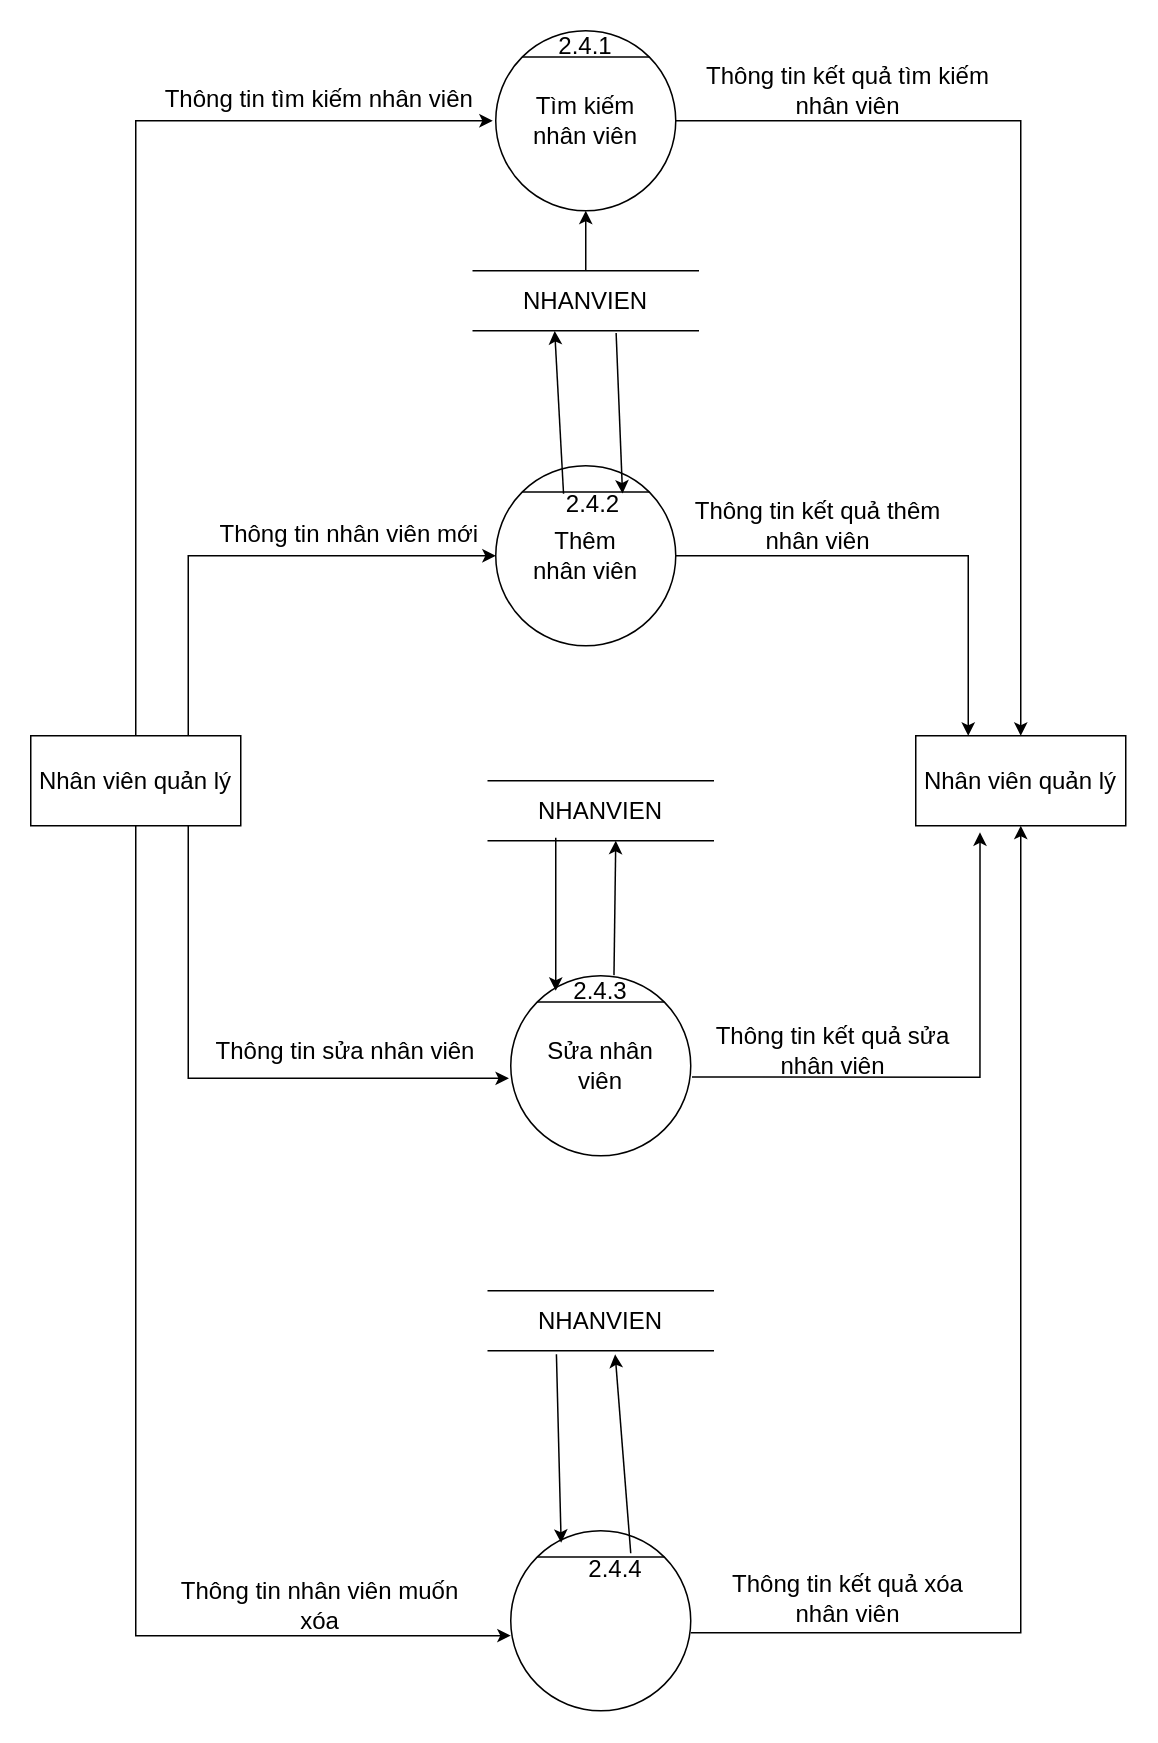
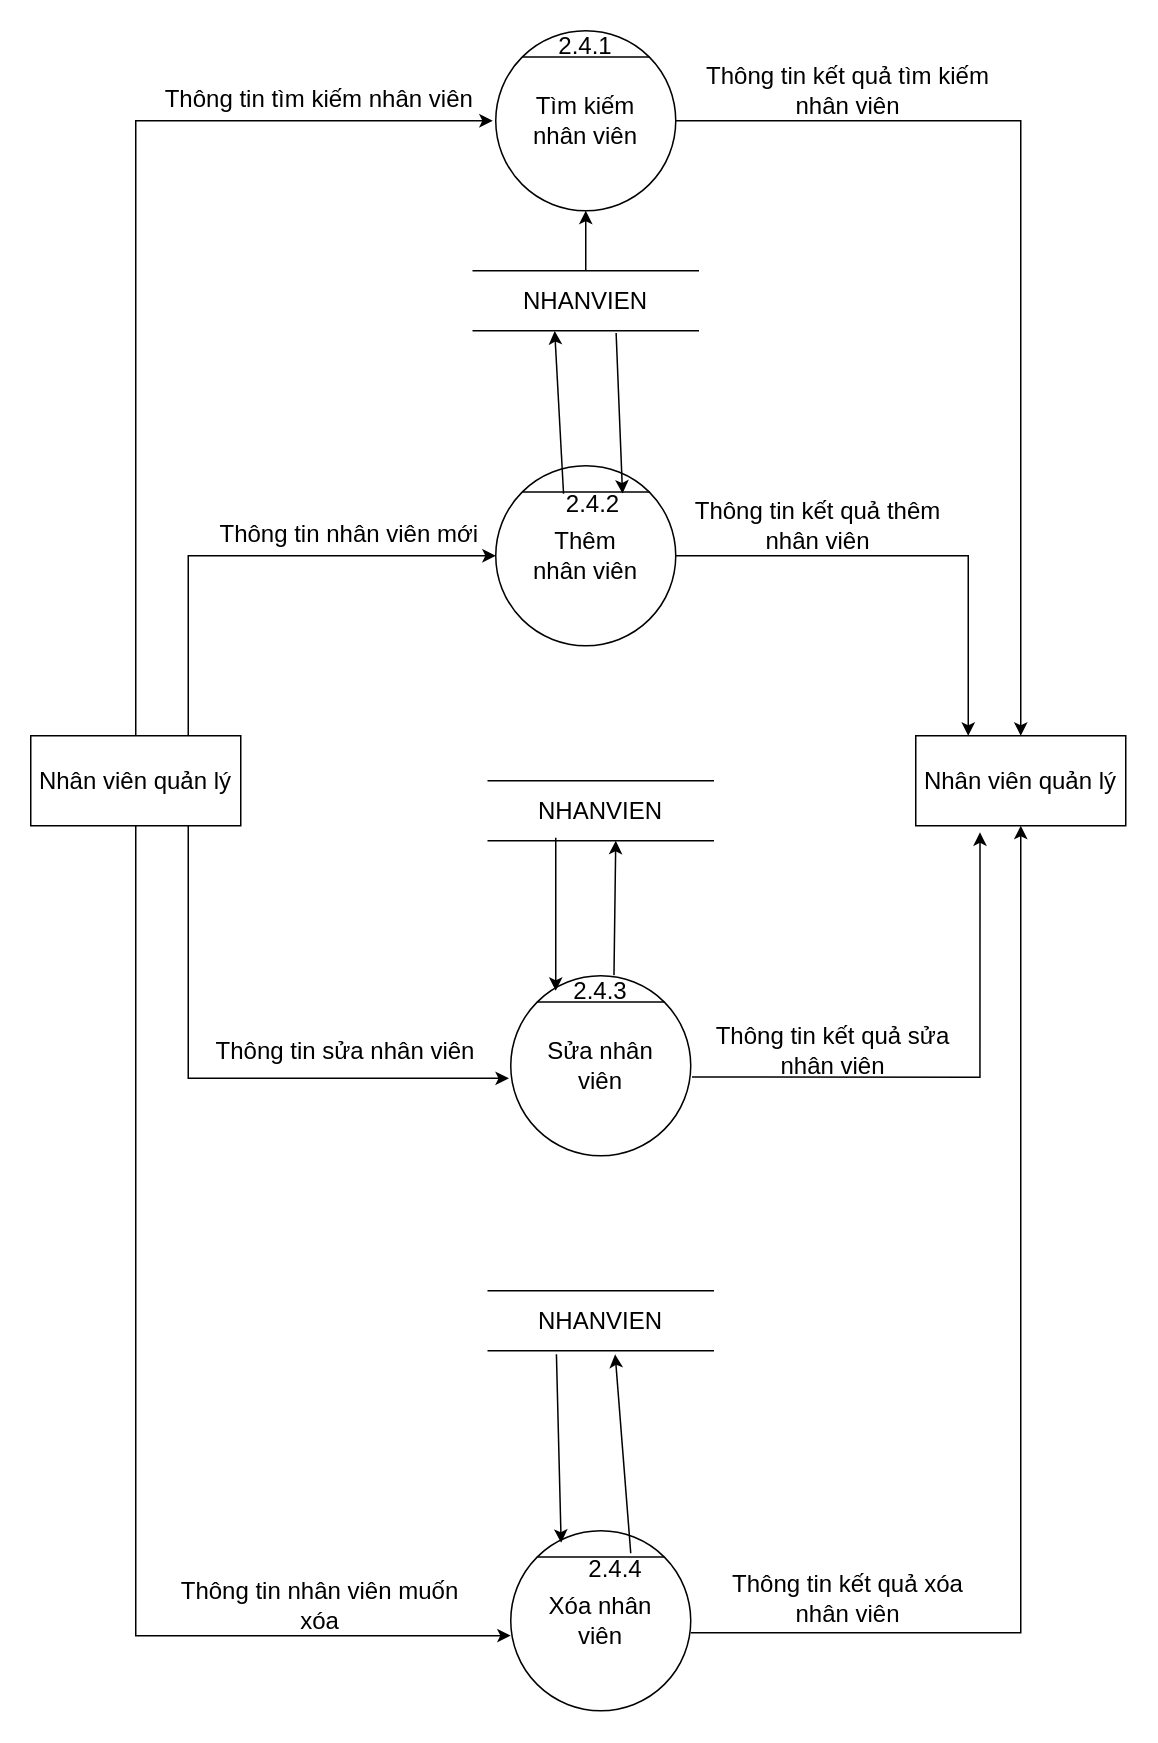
none -> (601, 1621)
